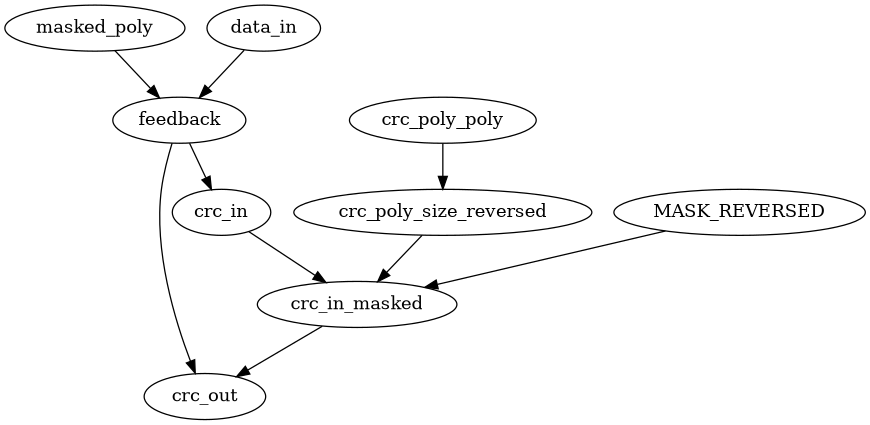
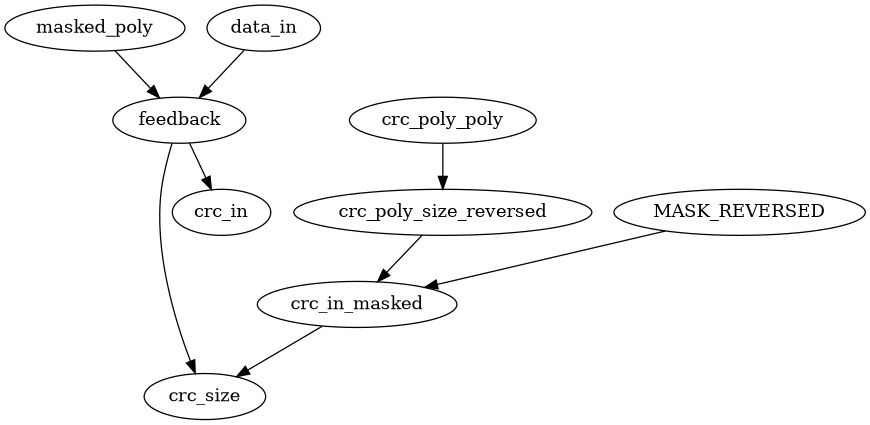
(282, 254) -> none
(205, 397) -> (205, 397)
